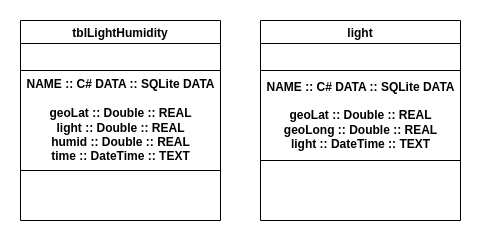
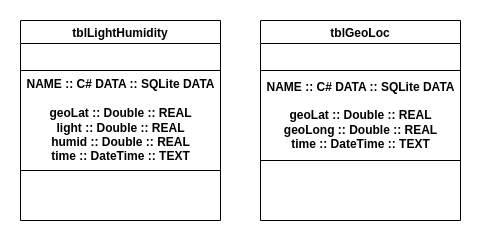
(360, 33) -> (360, 33)
(361, 116) -> (361, 116)
